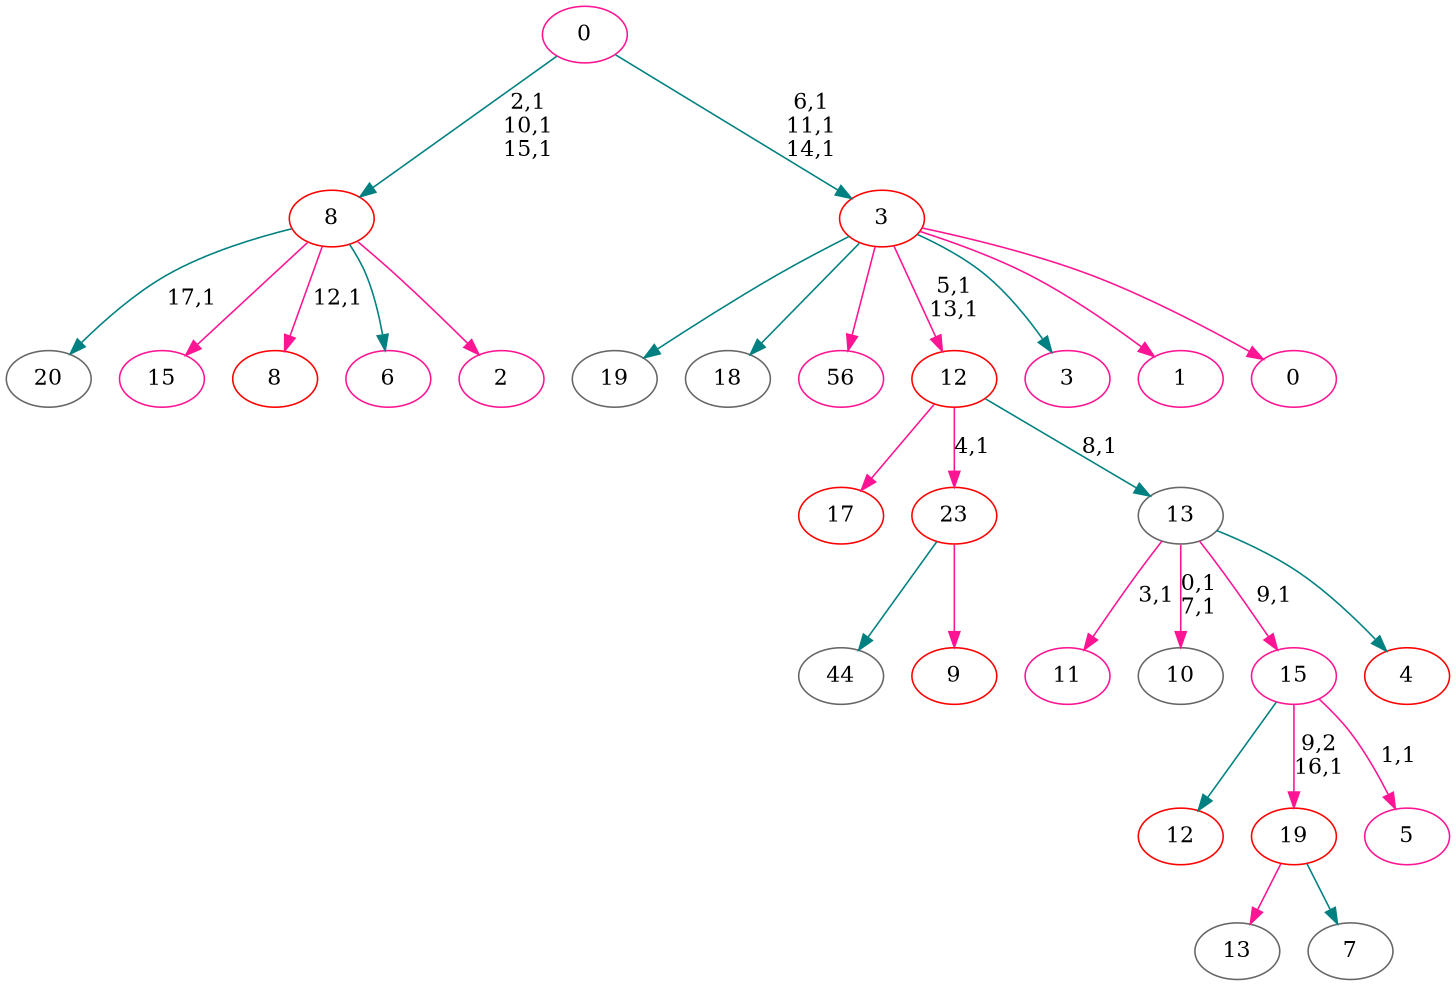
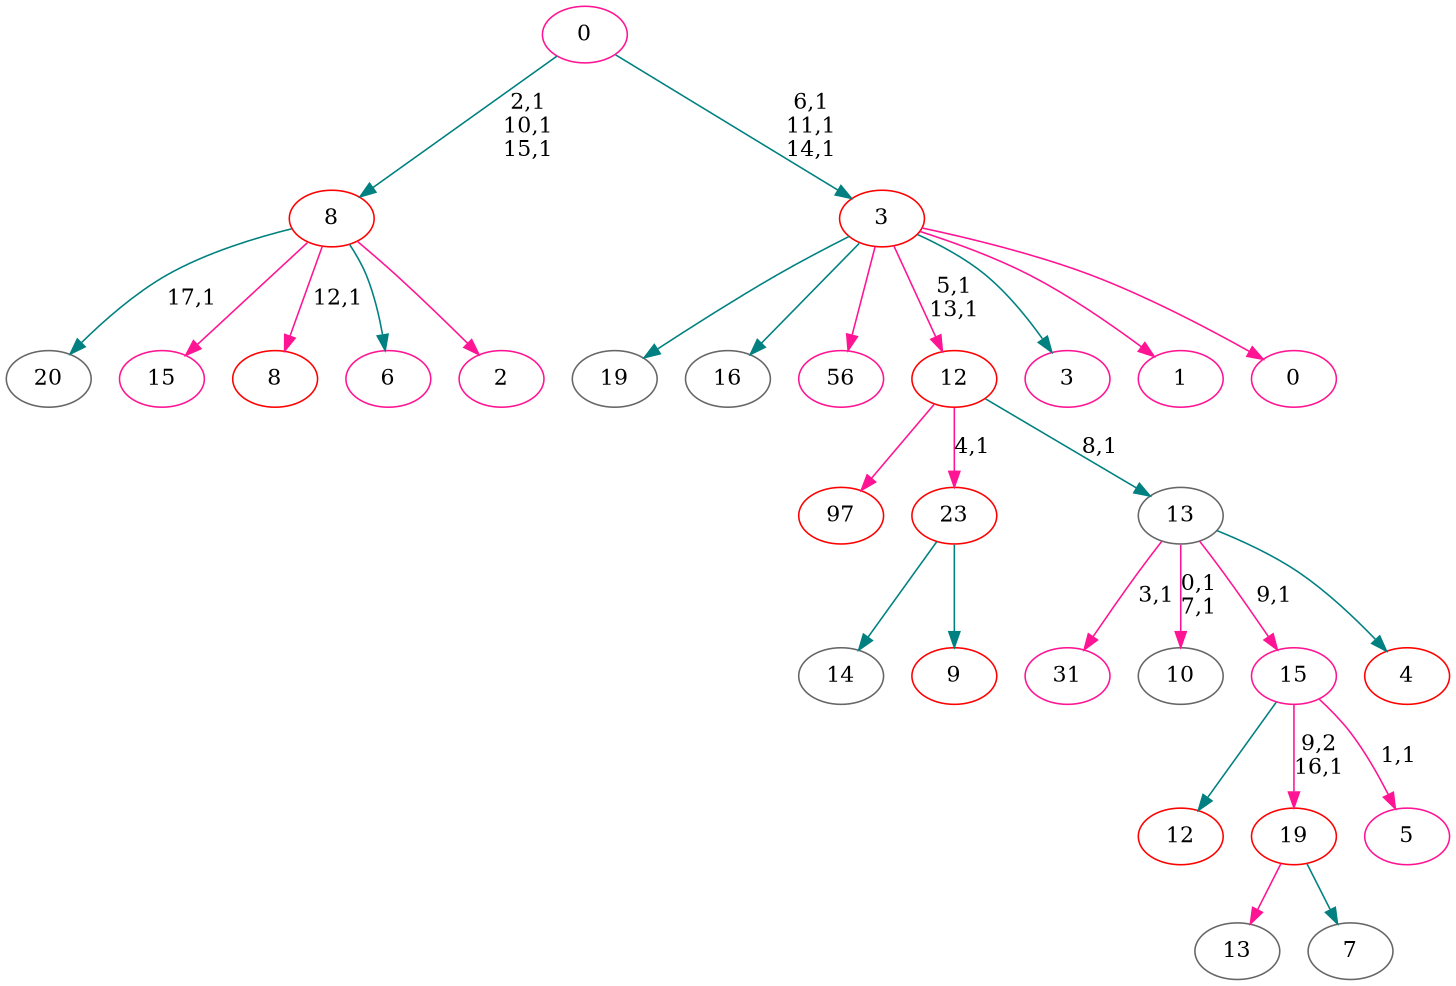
(728, 379) -> (728, 379)
(841, 516) -> (841, 516)
(954, 588) -> (954, 588)
(841, 676) -> (841, 676)
(1068, 676) -> (1068, 676)
